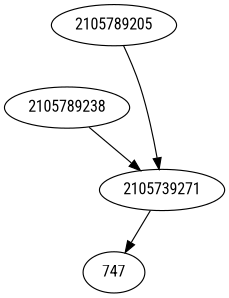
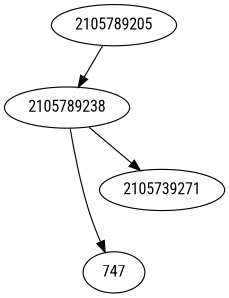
(144, 101) -> (93, 61)
(141, 226) -> (82, 186)
